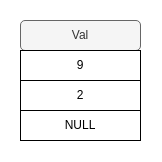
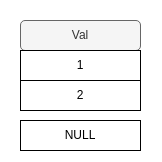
(81, 66) -> (81, 66)
(81, 126) -> (81, 136)
